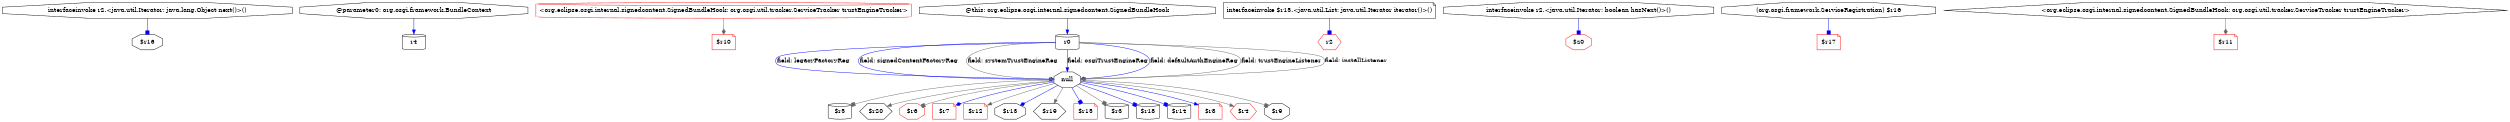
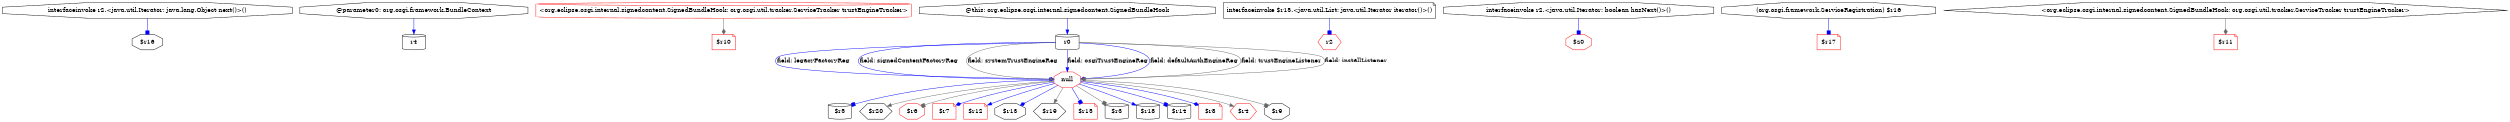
(1067, 80) -> (1067, 80)
(954, 86) -> (954, 86)
(1138, 90) -> (1138, 90)
(1023, 93) -> (1023, 93)
(1106, 93) -> (1106, 93)
